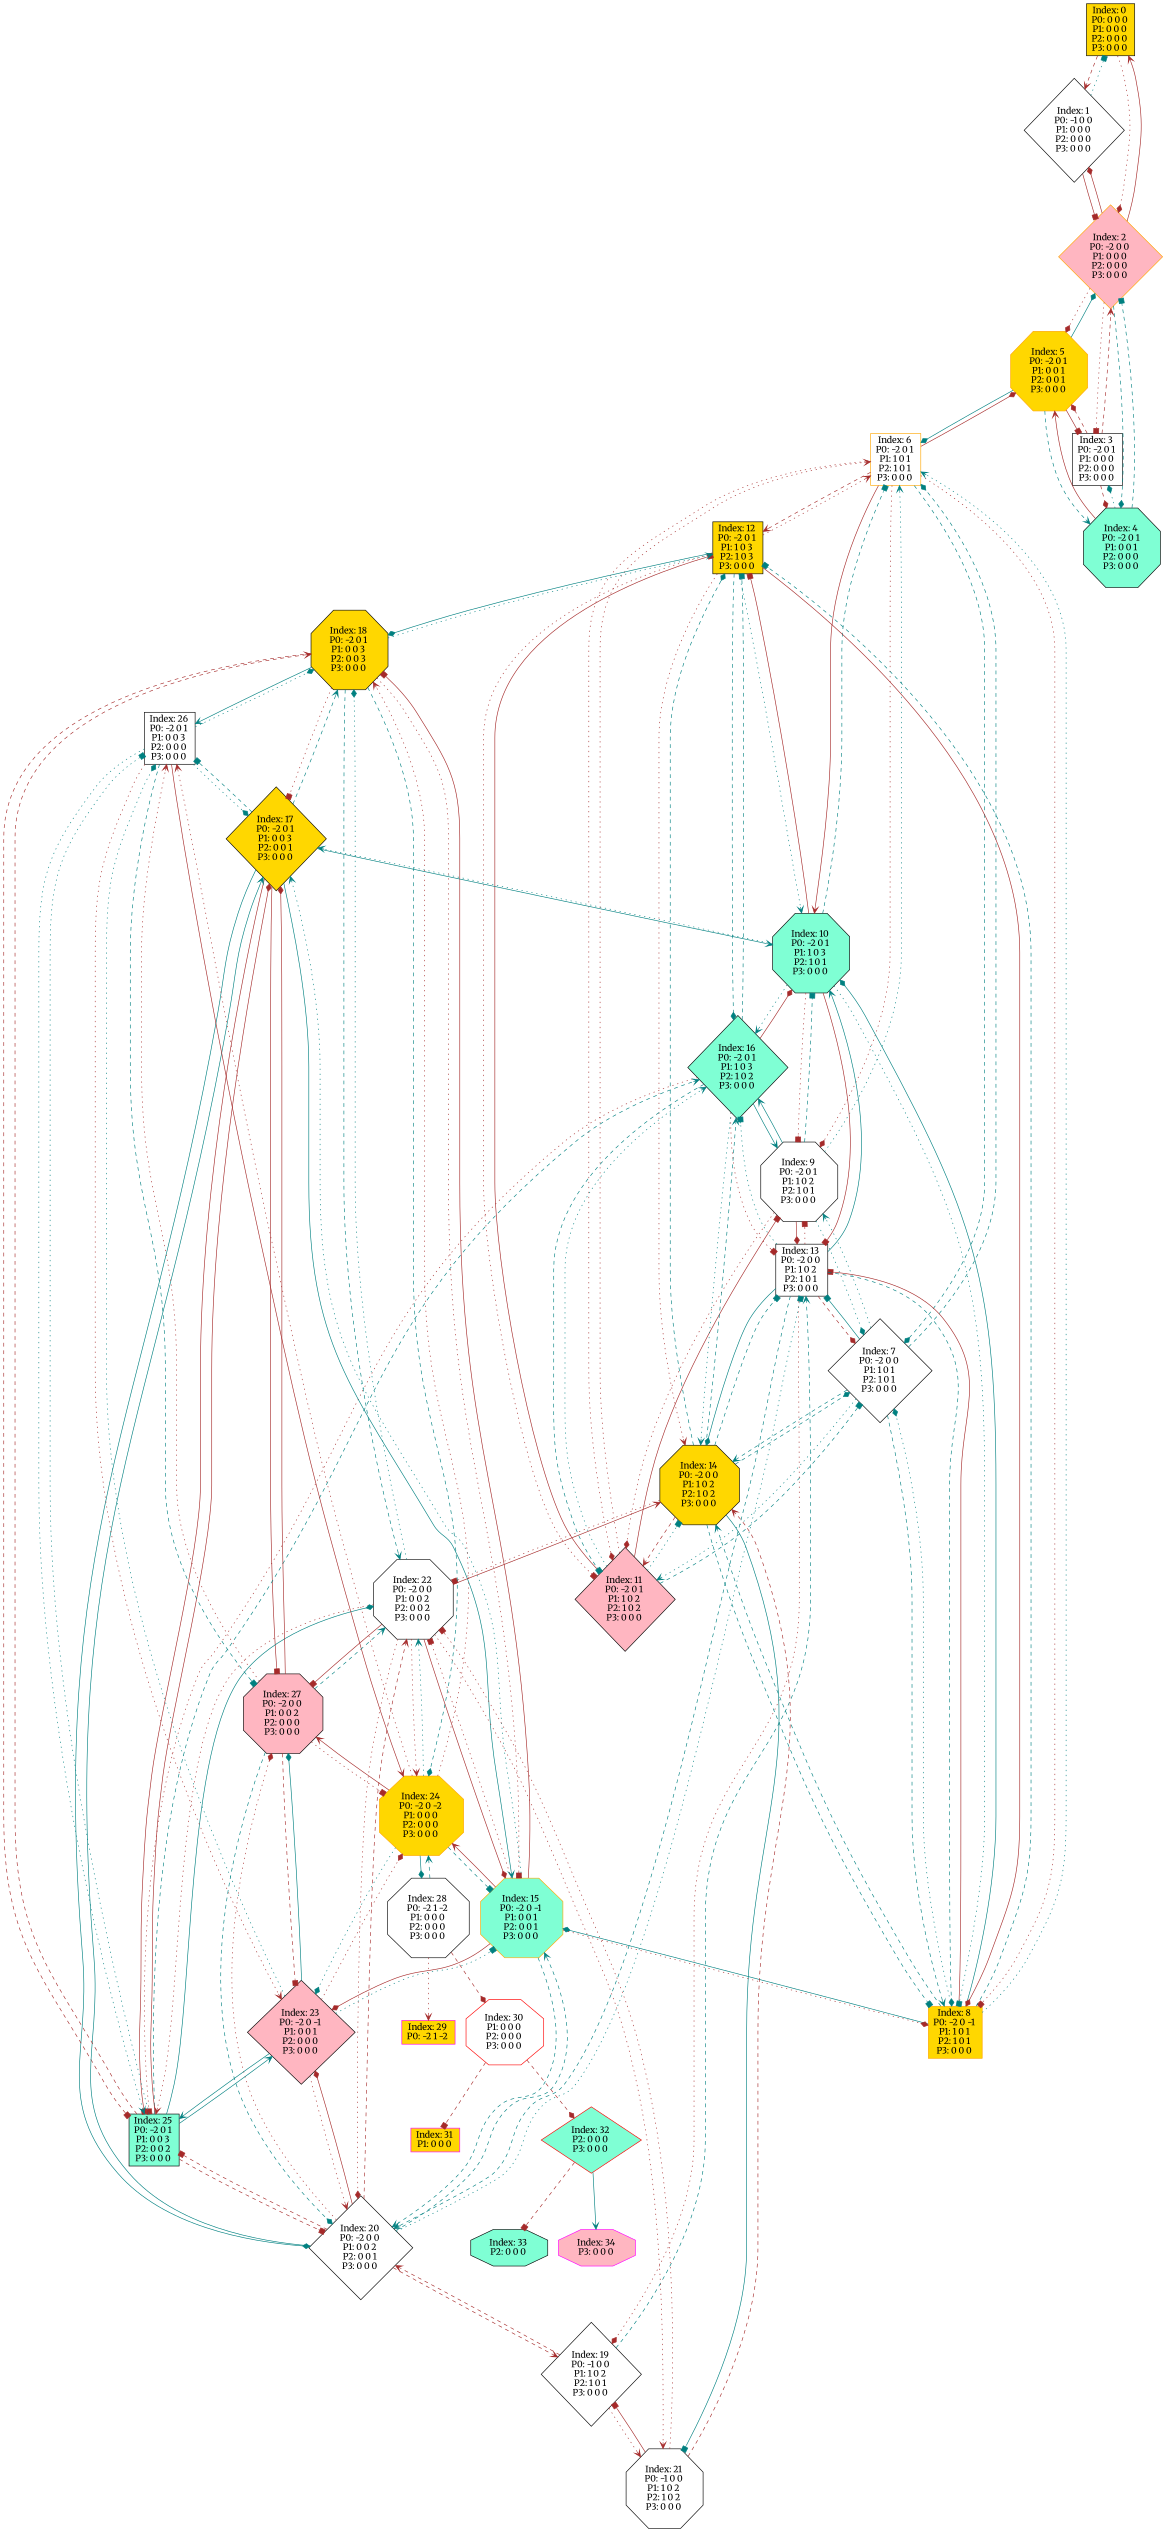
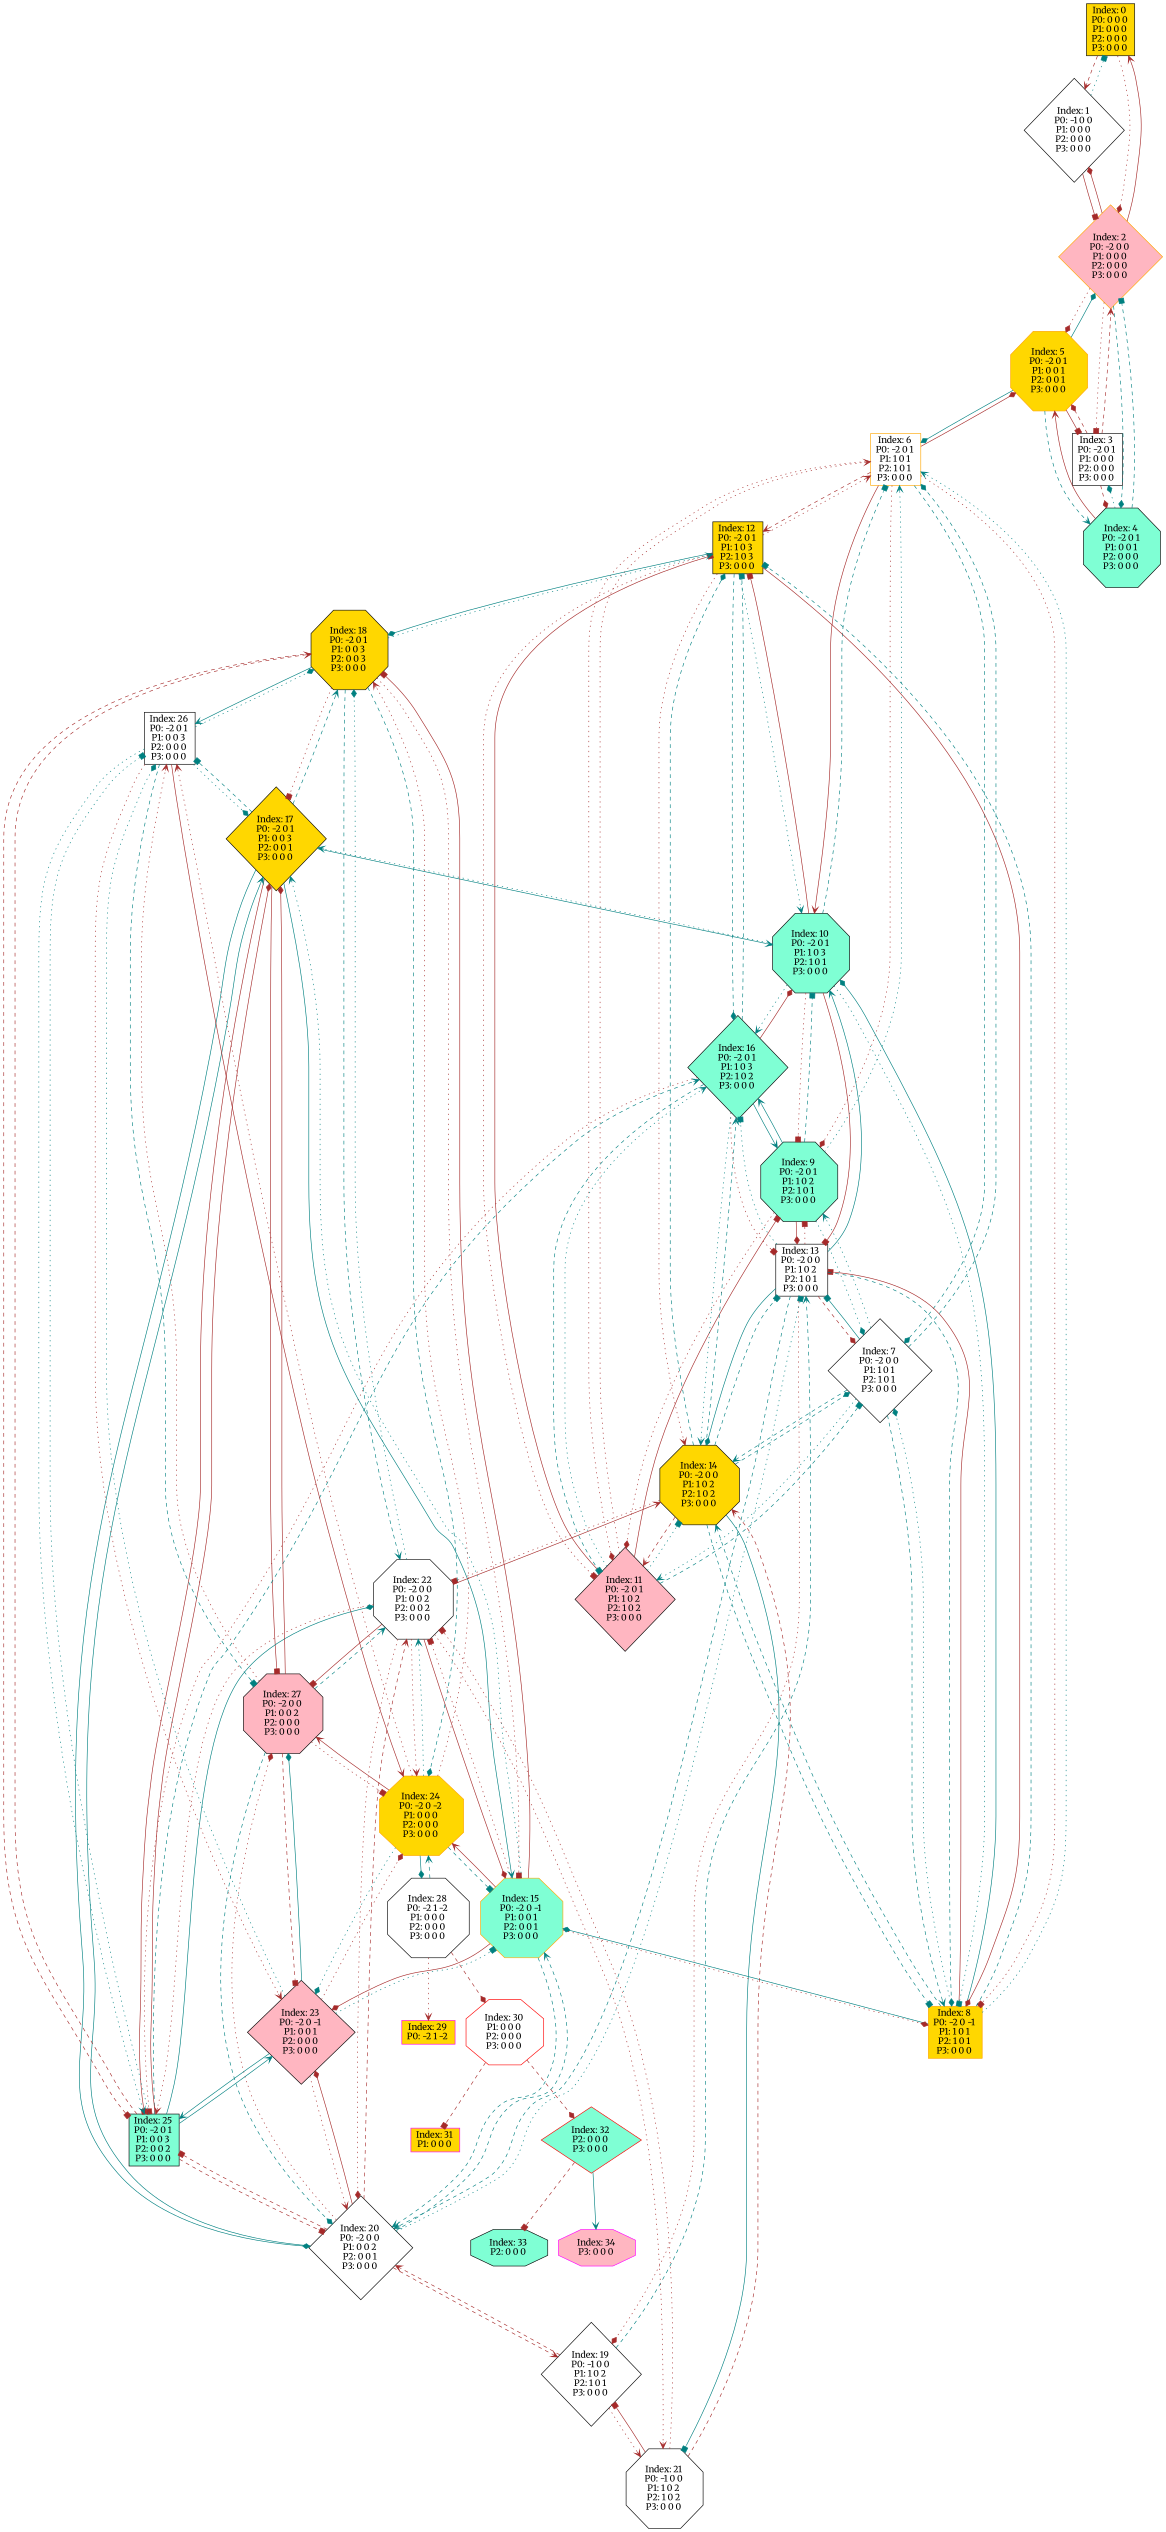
(799, 1182) -> (799, 1182)
